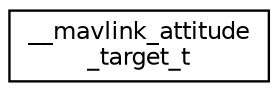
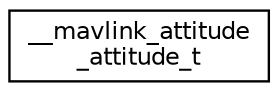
(139, 46) -> (139, 46)
